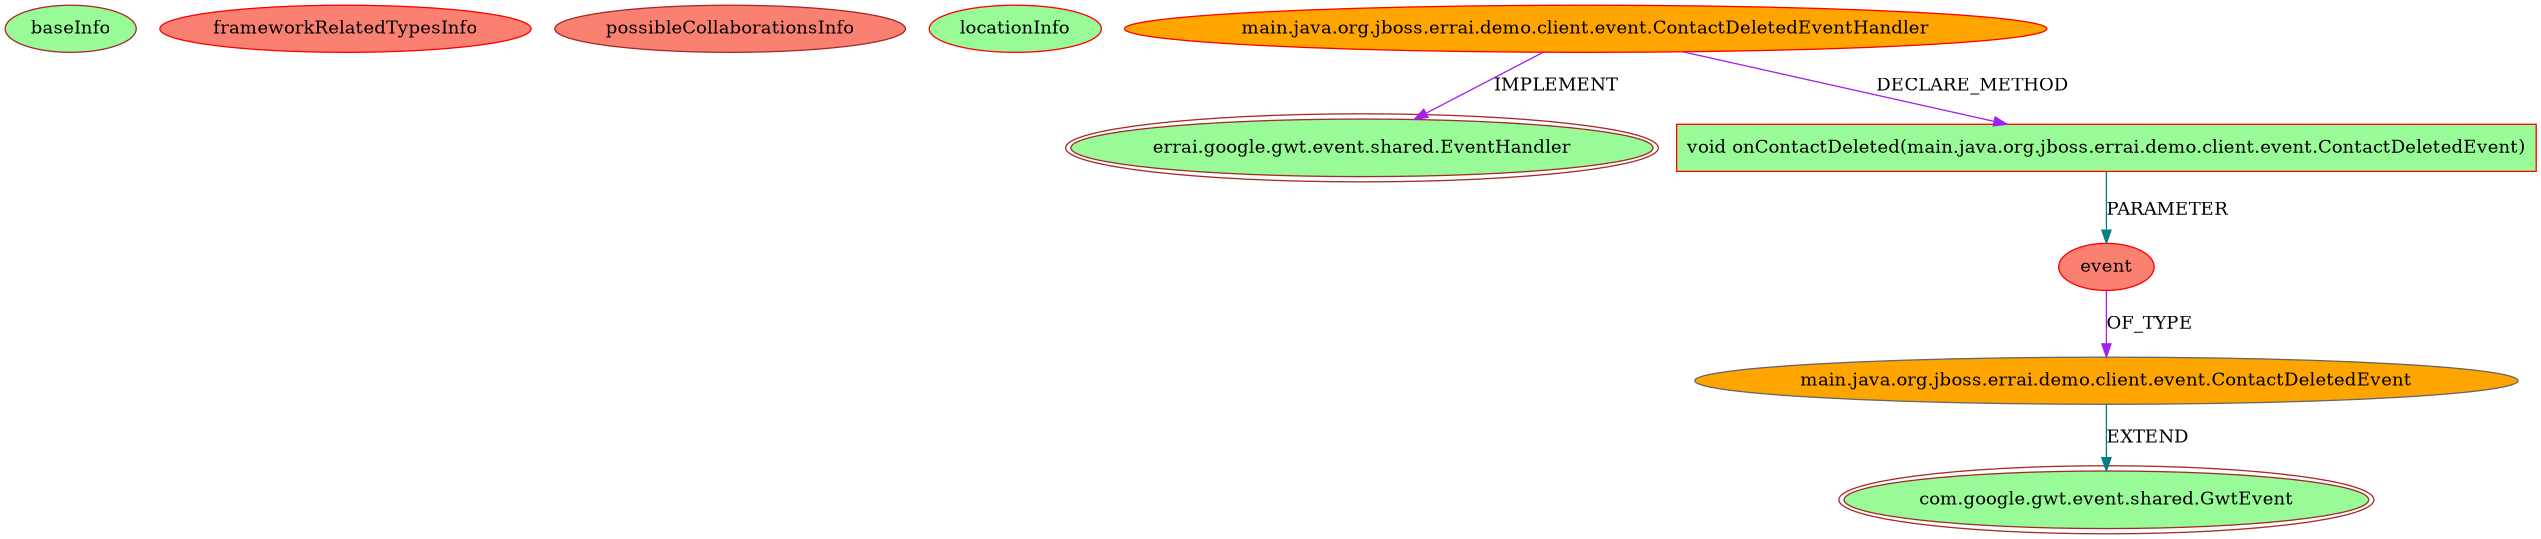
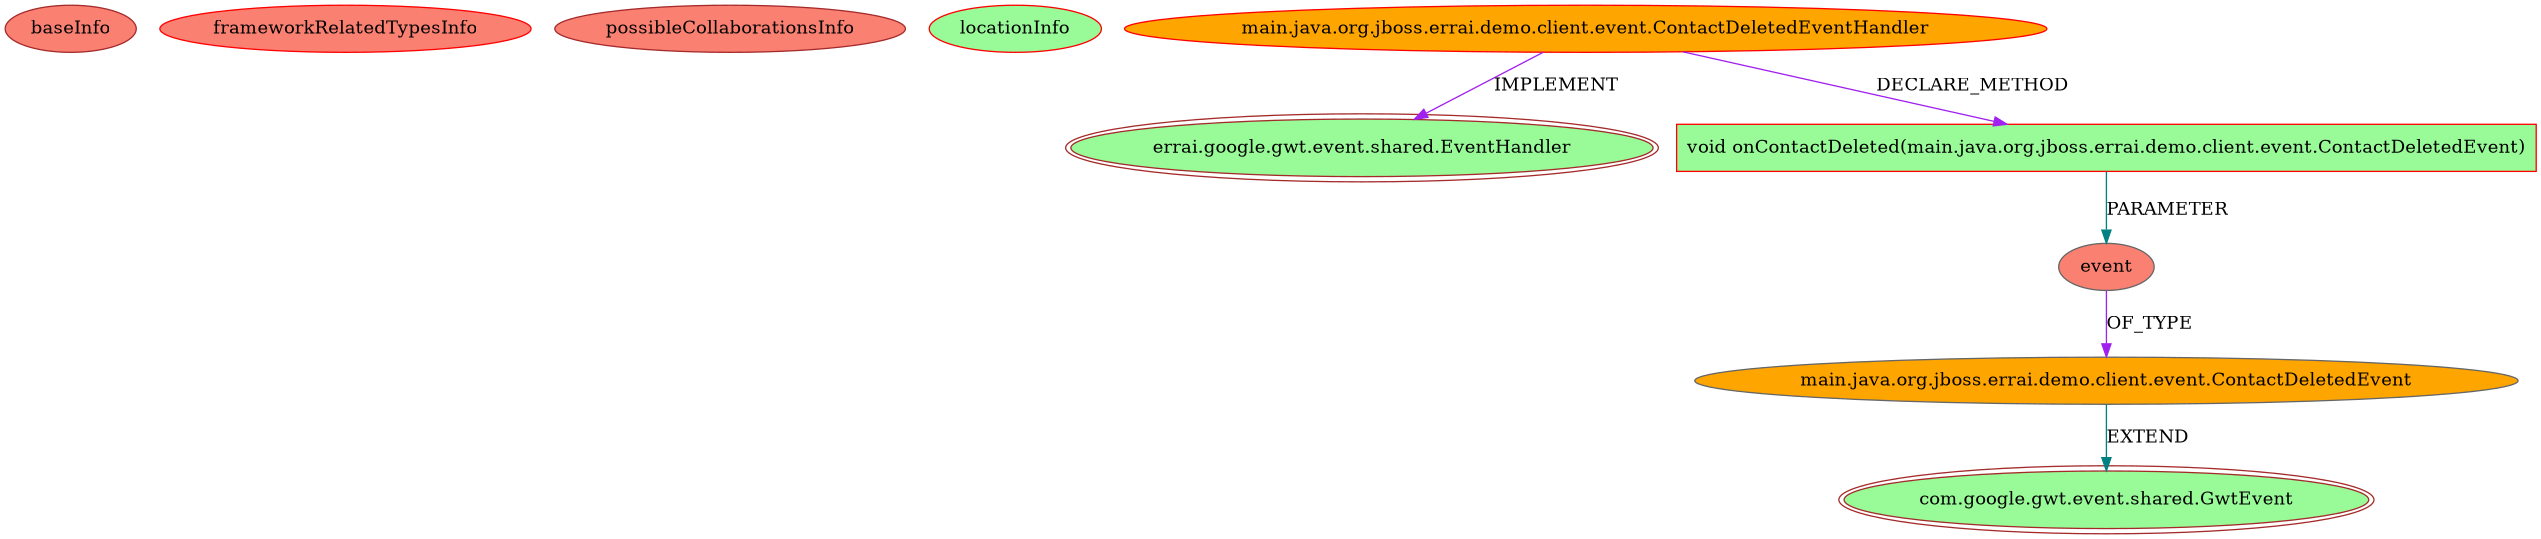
(71, 29) -> (71, 29)
(2106, 267) -> (2106, 267)
